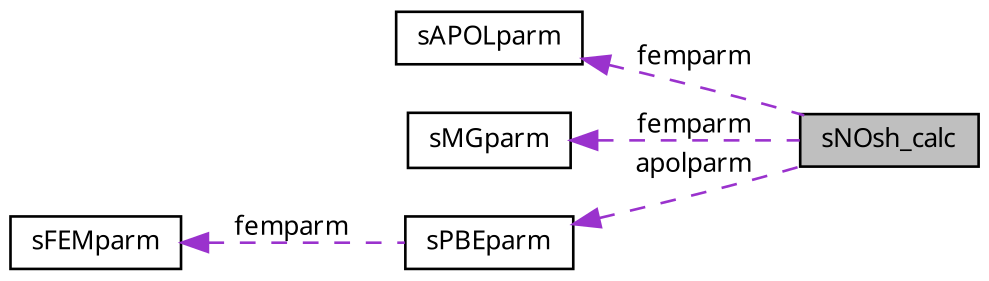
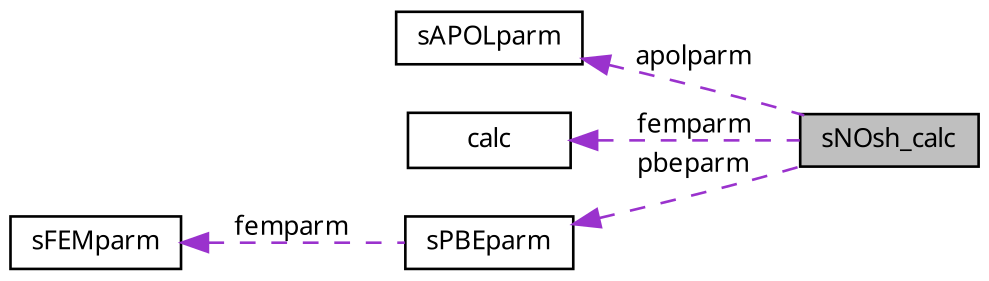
(691, 58) -> (691, 58)
(489, 140) -> (489, 140)
(691, 165) -> (691, 165)
